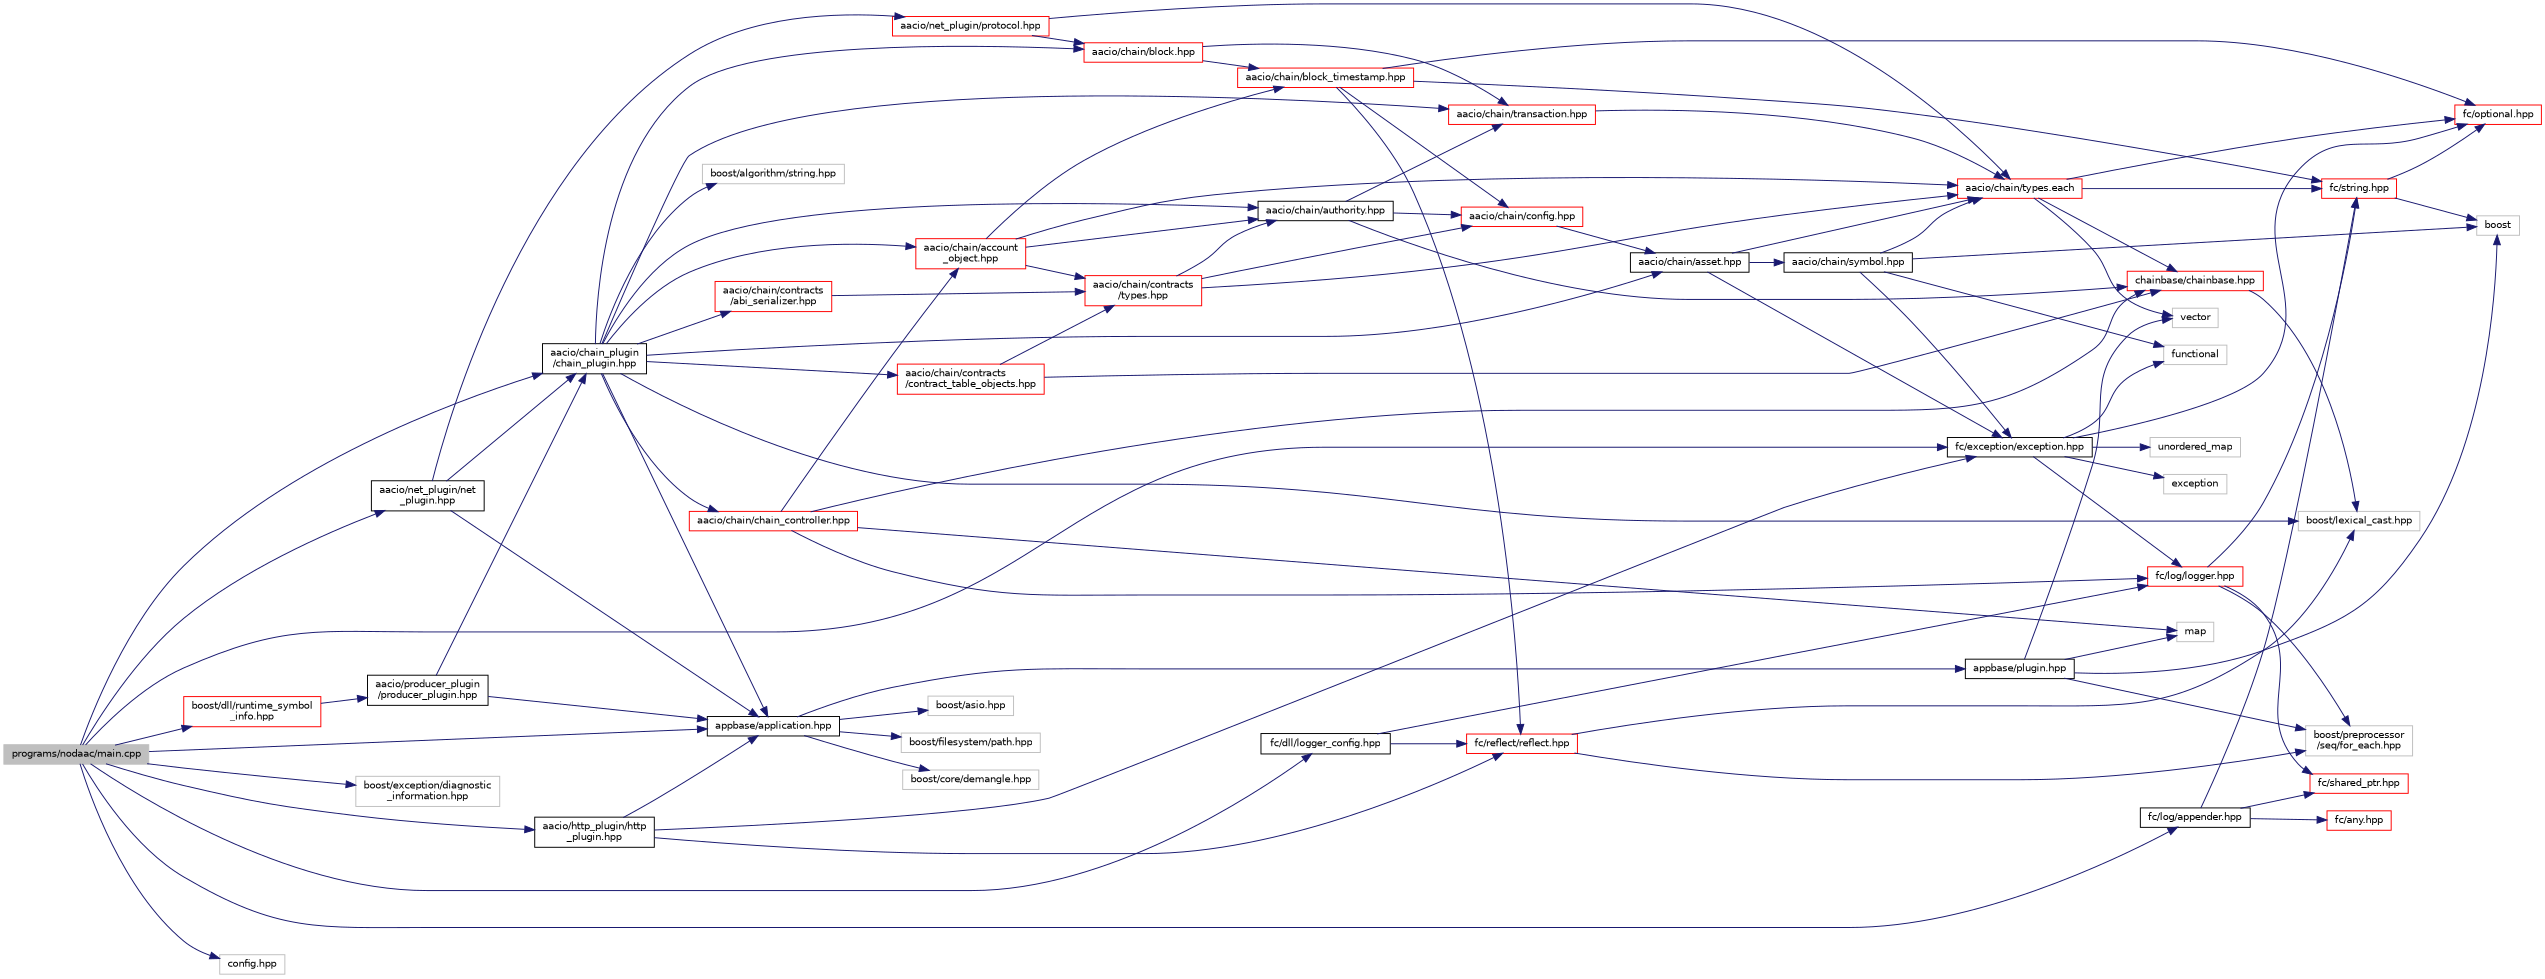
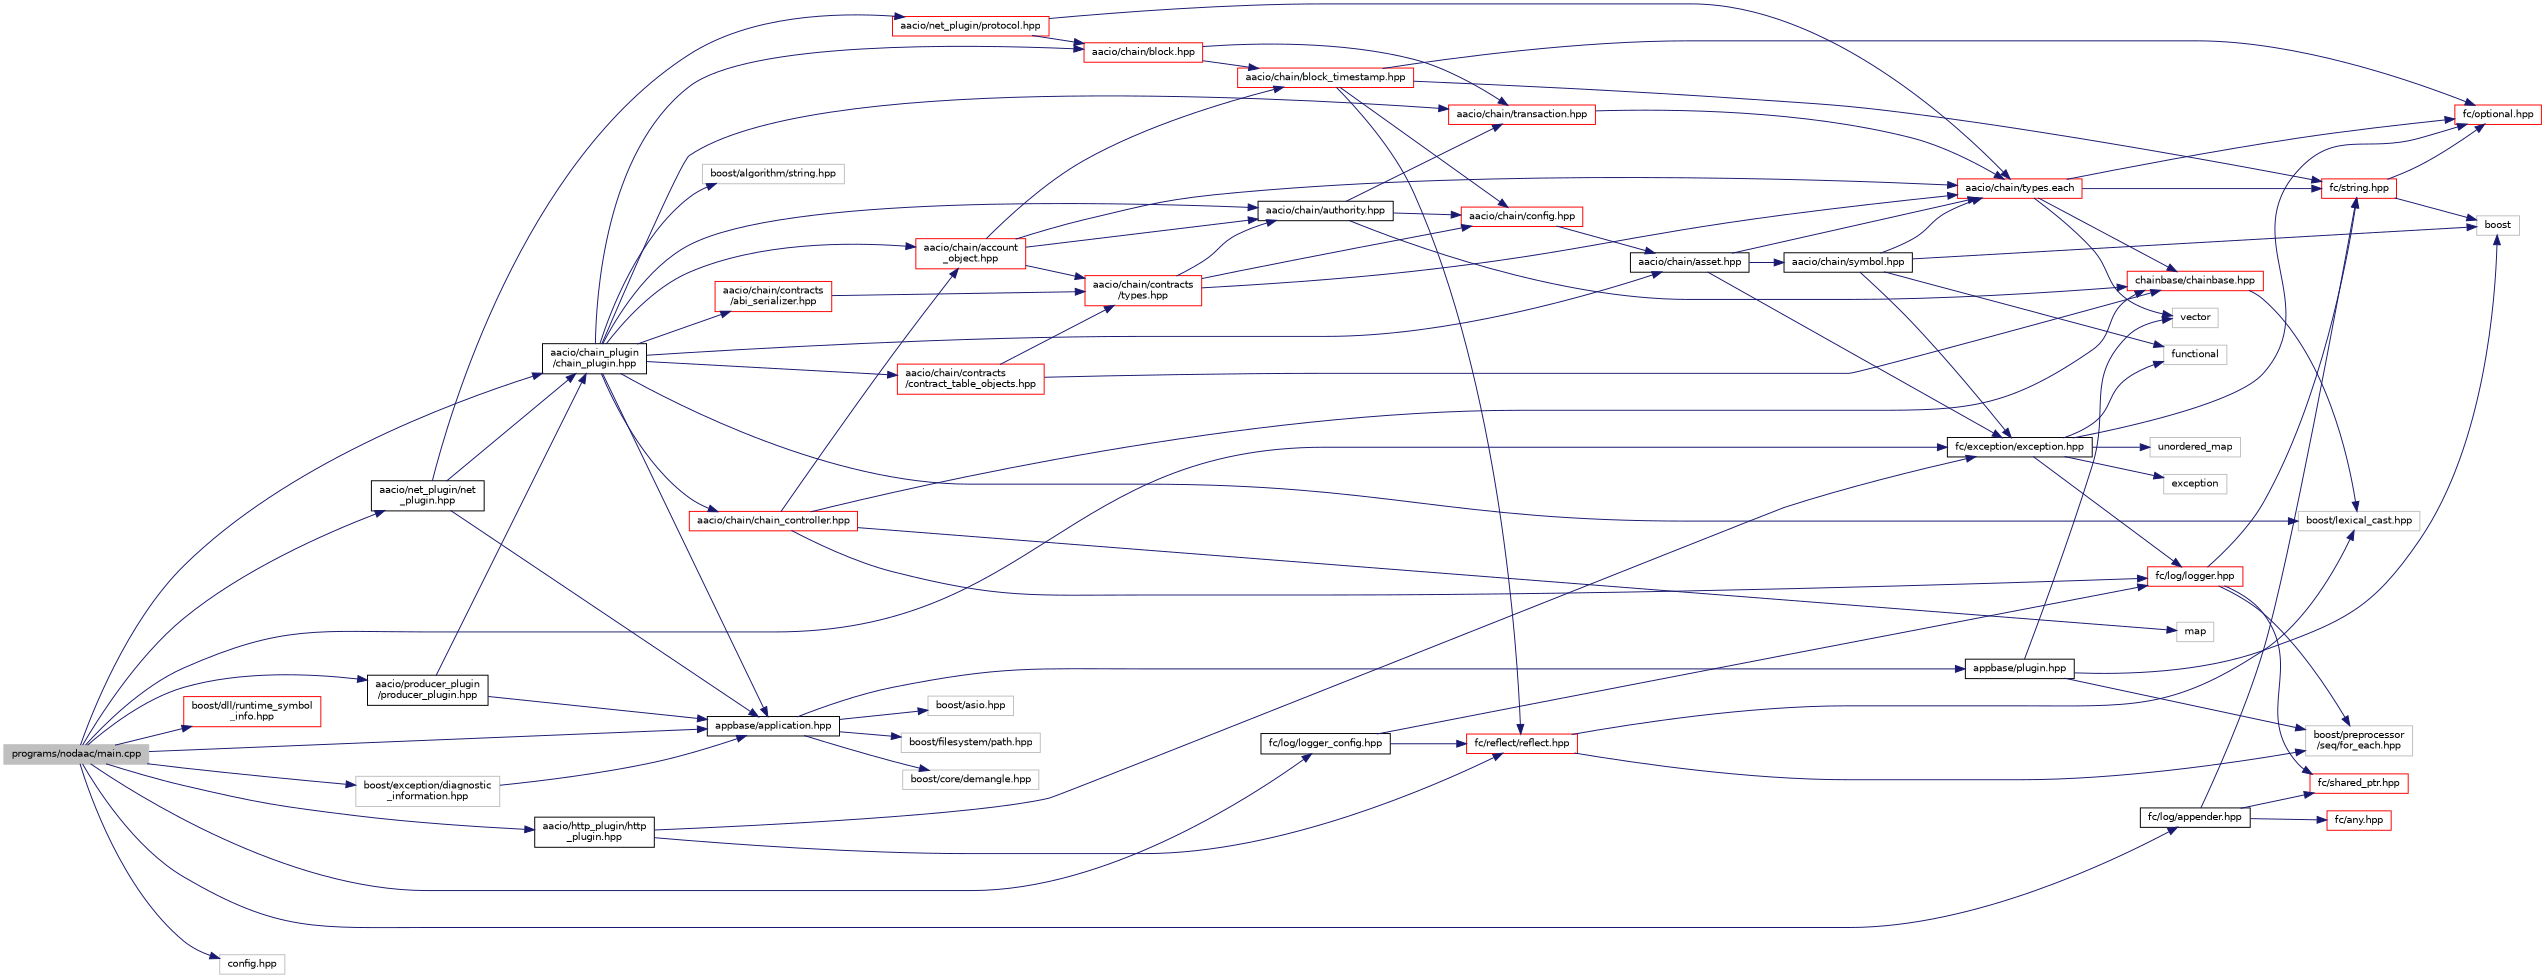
(2116, 649) -> none
(339, 701) -> (214, 681)
(1326, 744) -> (1326, 744)
(687, 780) -> (620, 769)
